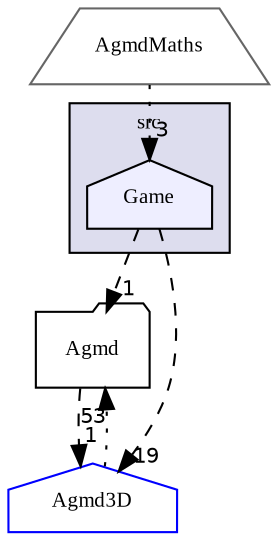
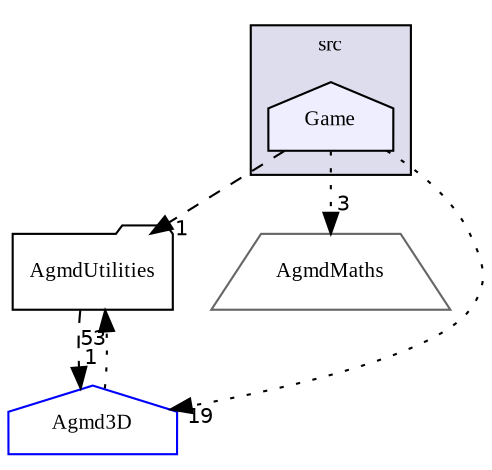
(150, 116) -> (331, 188)
(176, 346) -> (431, 338)
(93, 350) -> (93, 272)
